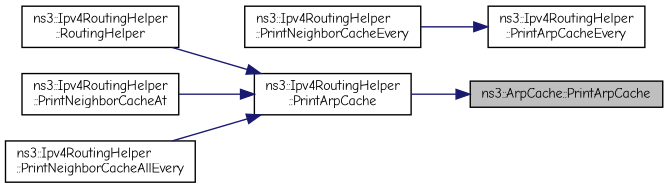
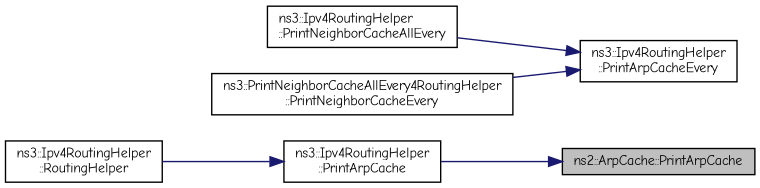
(333, 27) -> (362, 94)
(100, 94) -> none
(566, 94) -> (659, 162)
(210, 130) -> (512, 44)
